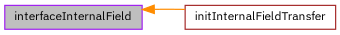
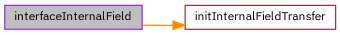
(170, 9) -> (158, 25)
